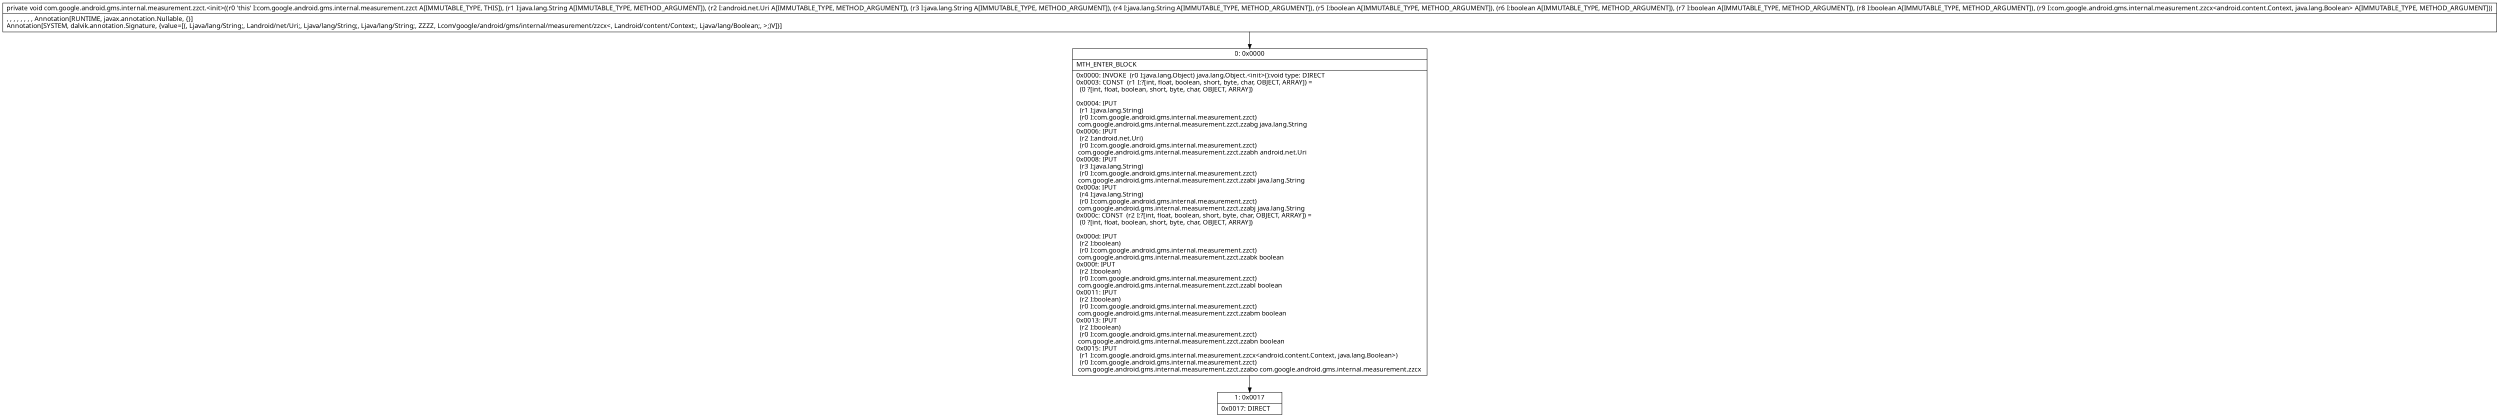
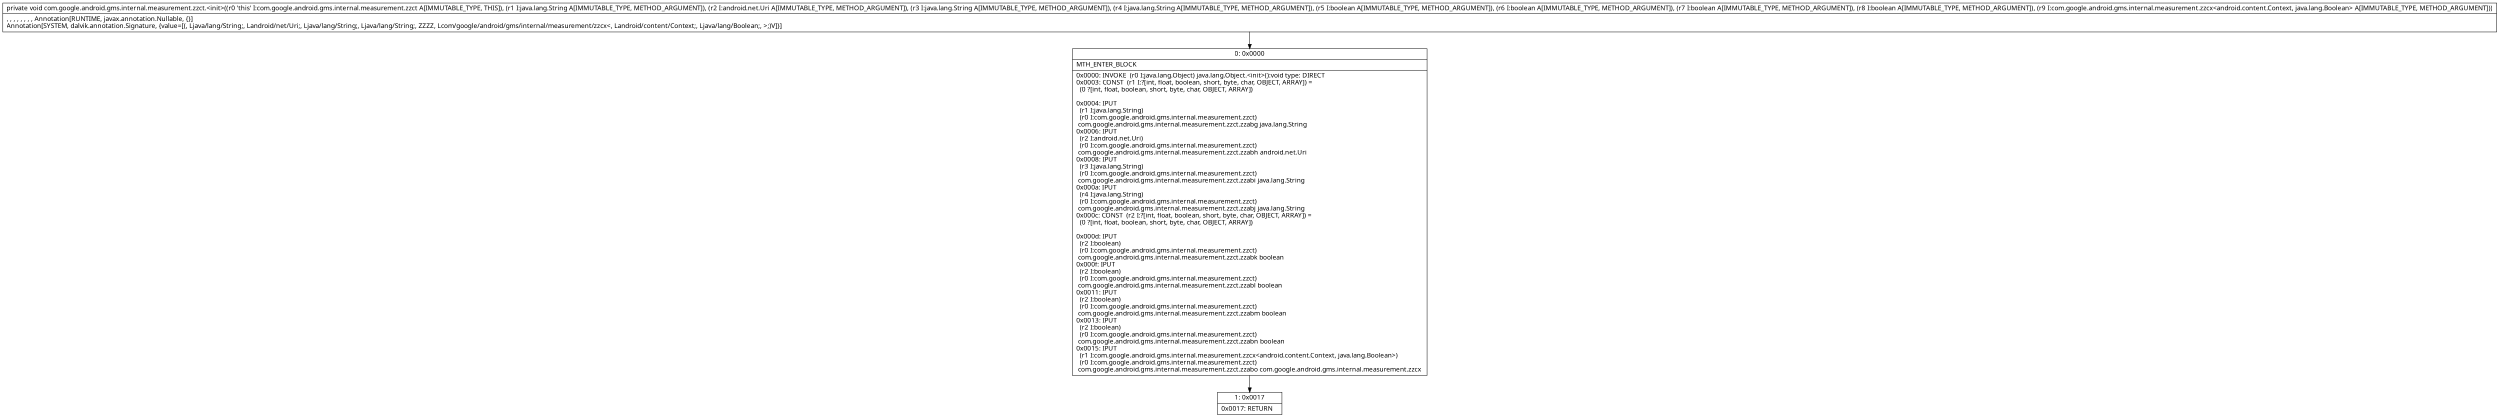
(1248, 409) -> (1250, 409)
